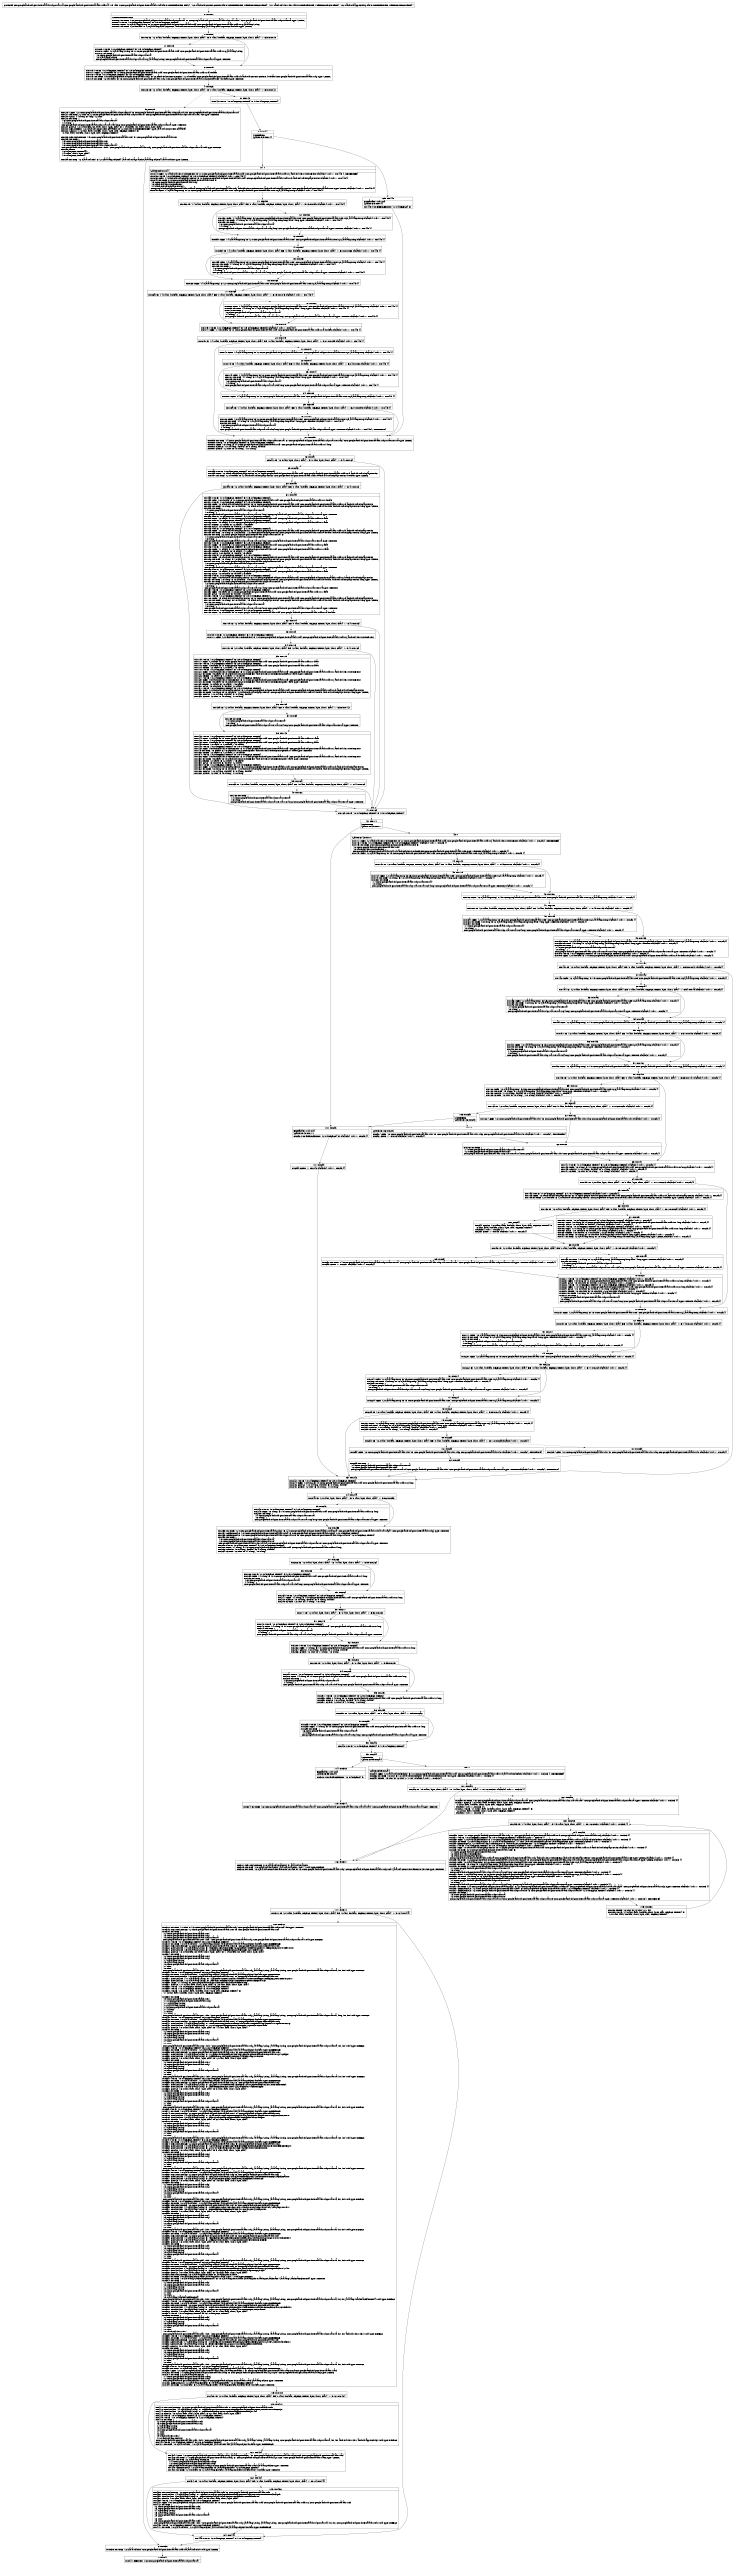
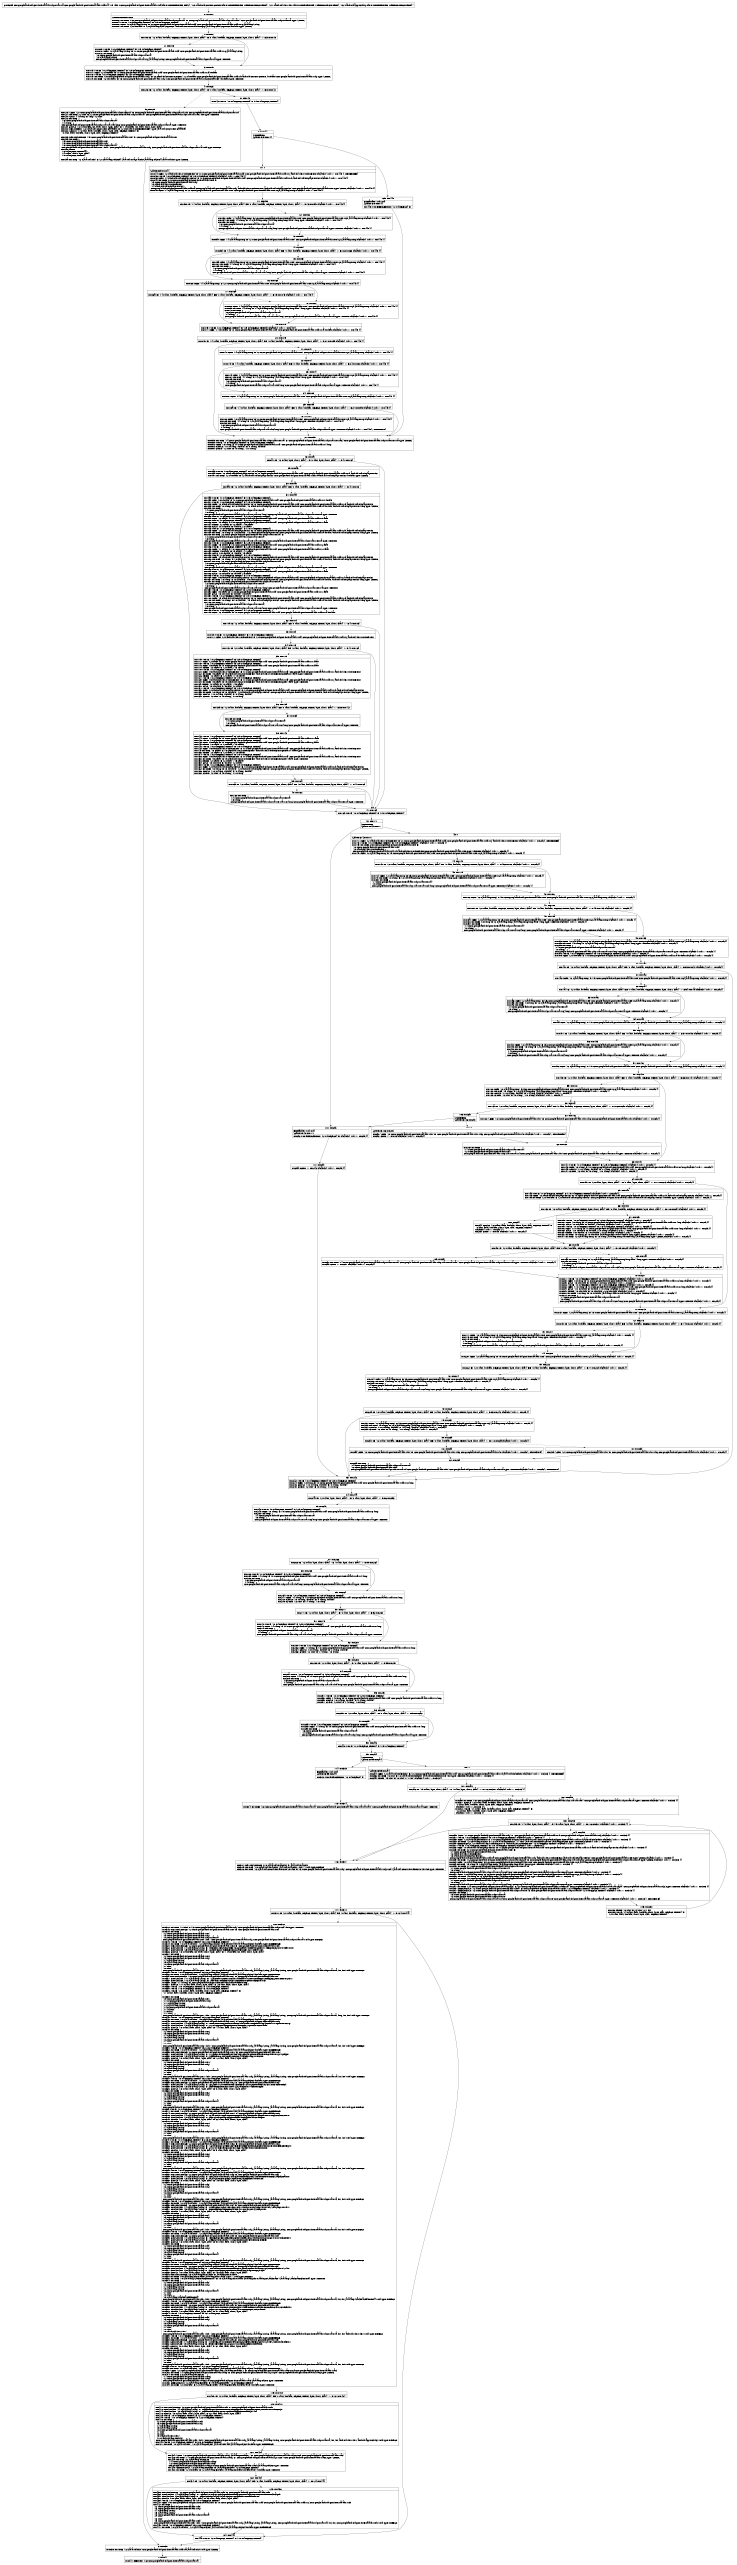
(252, 288) -> (315, 290)
(453, 1399) -> none
(334, 1540) -> none
